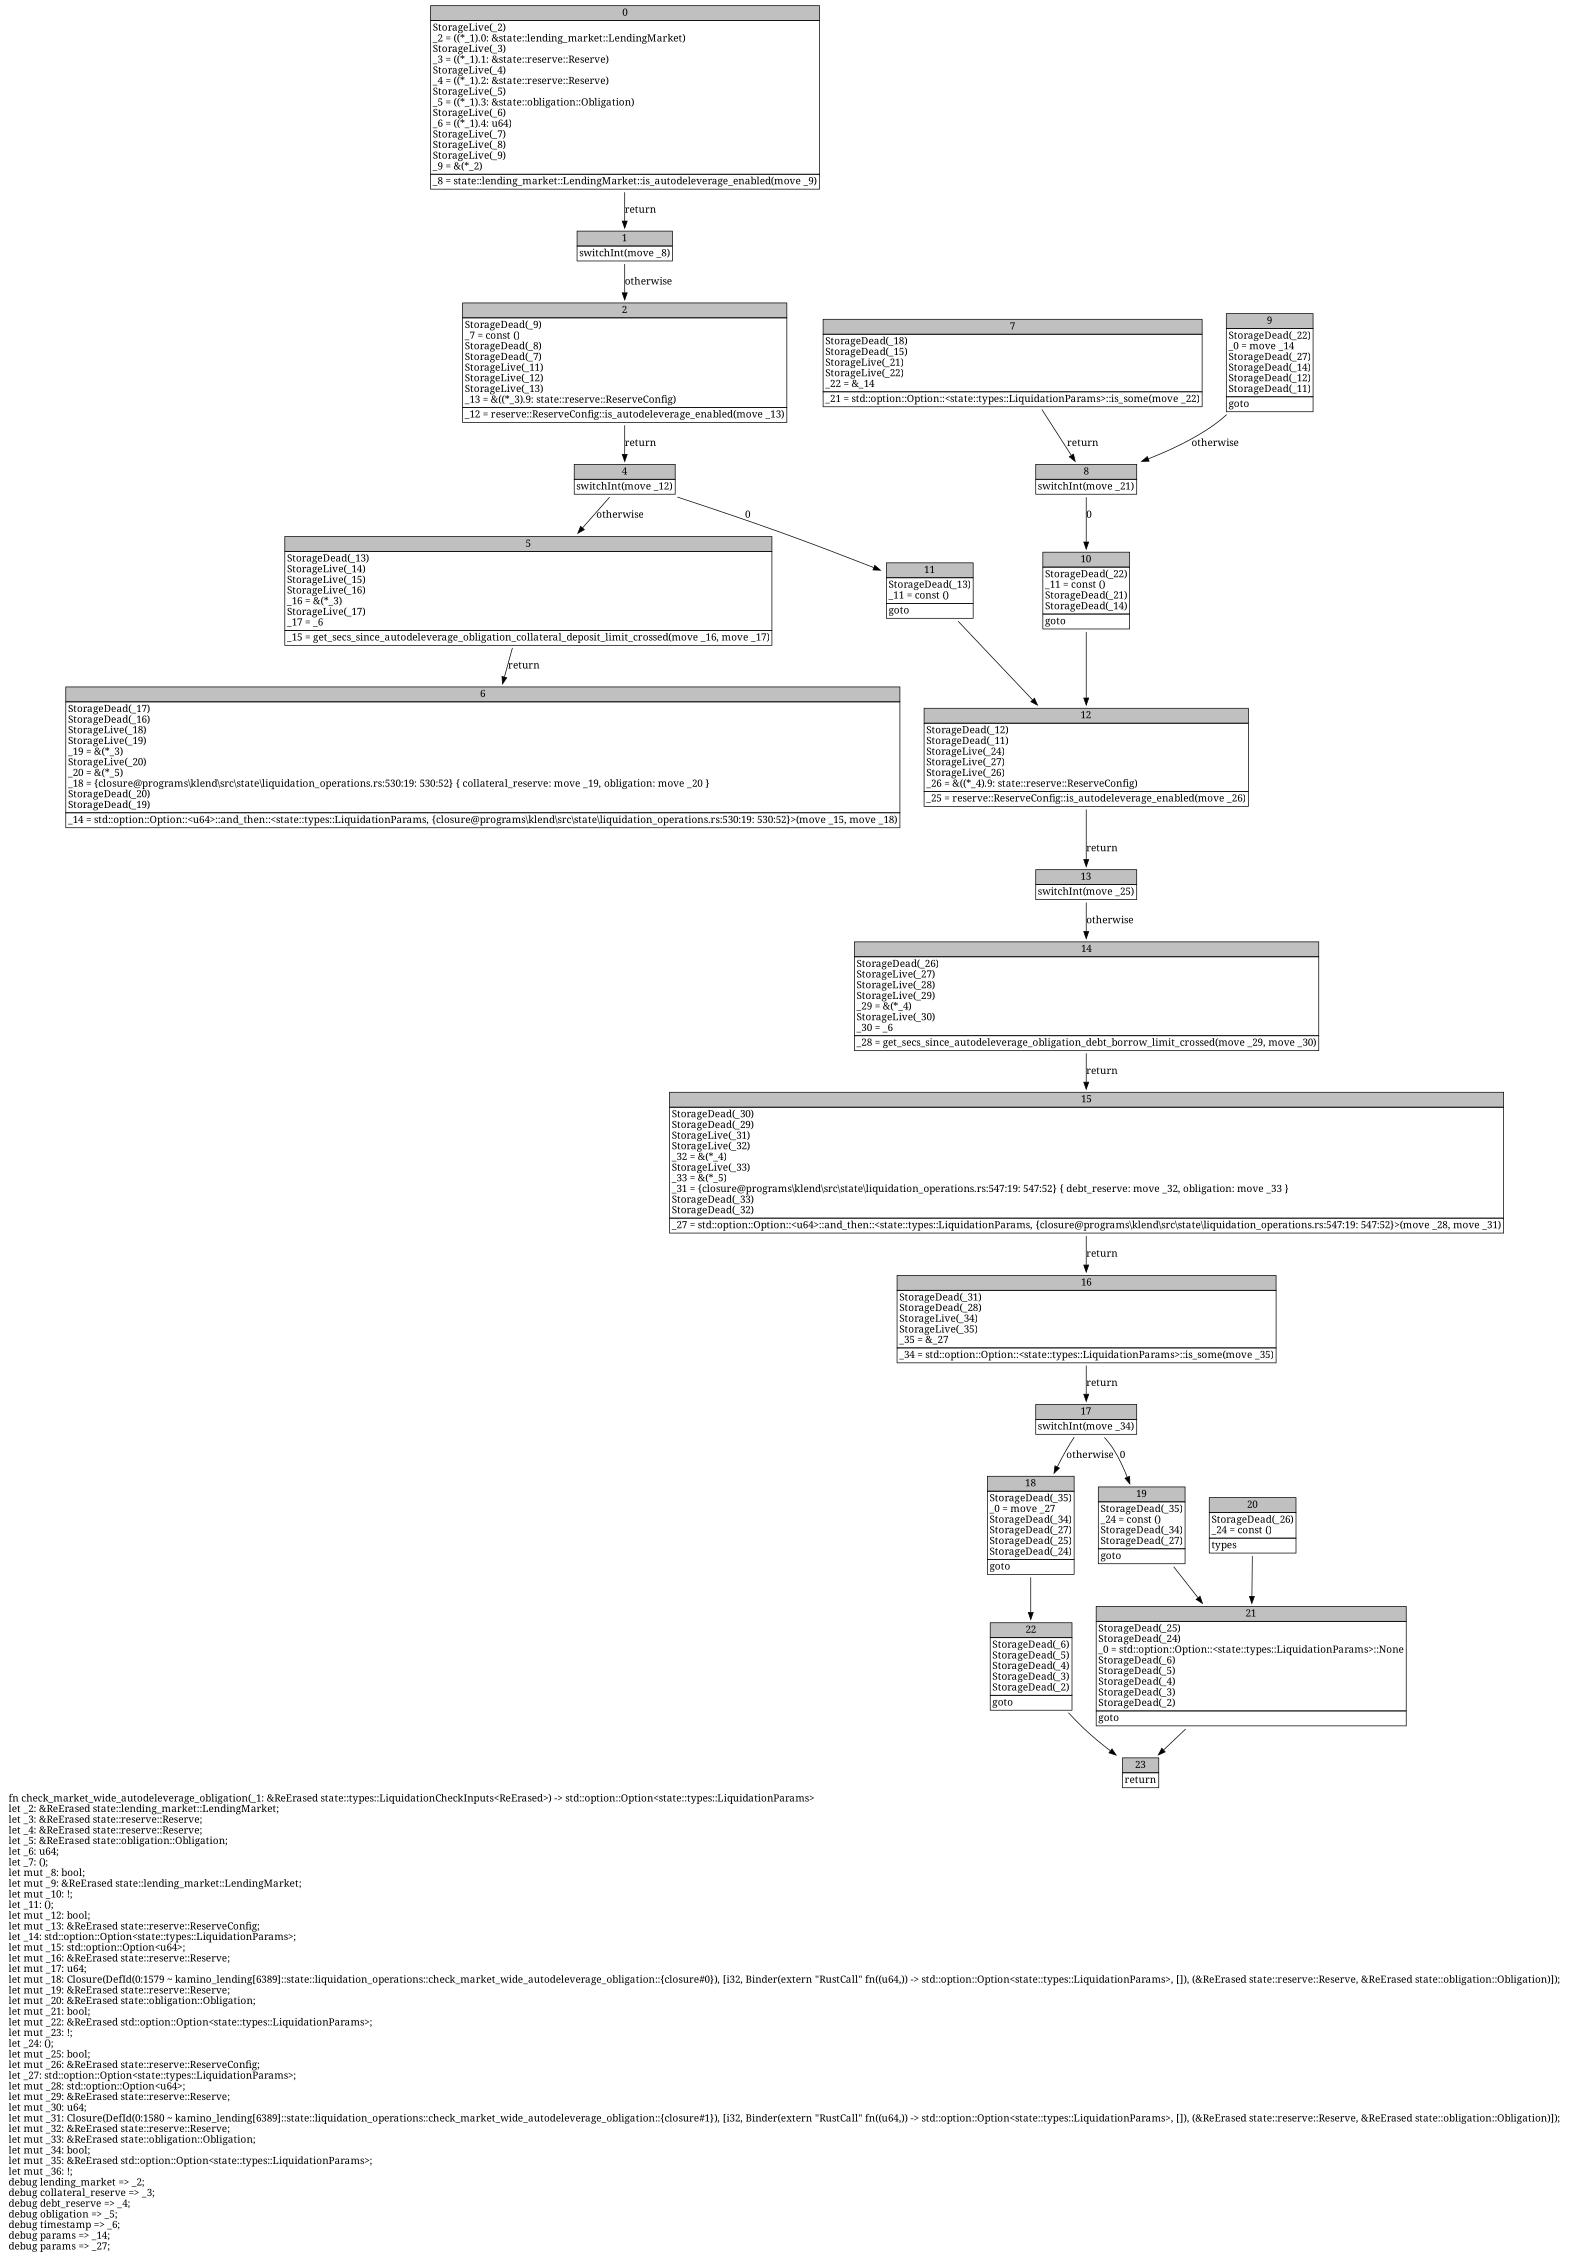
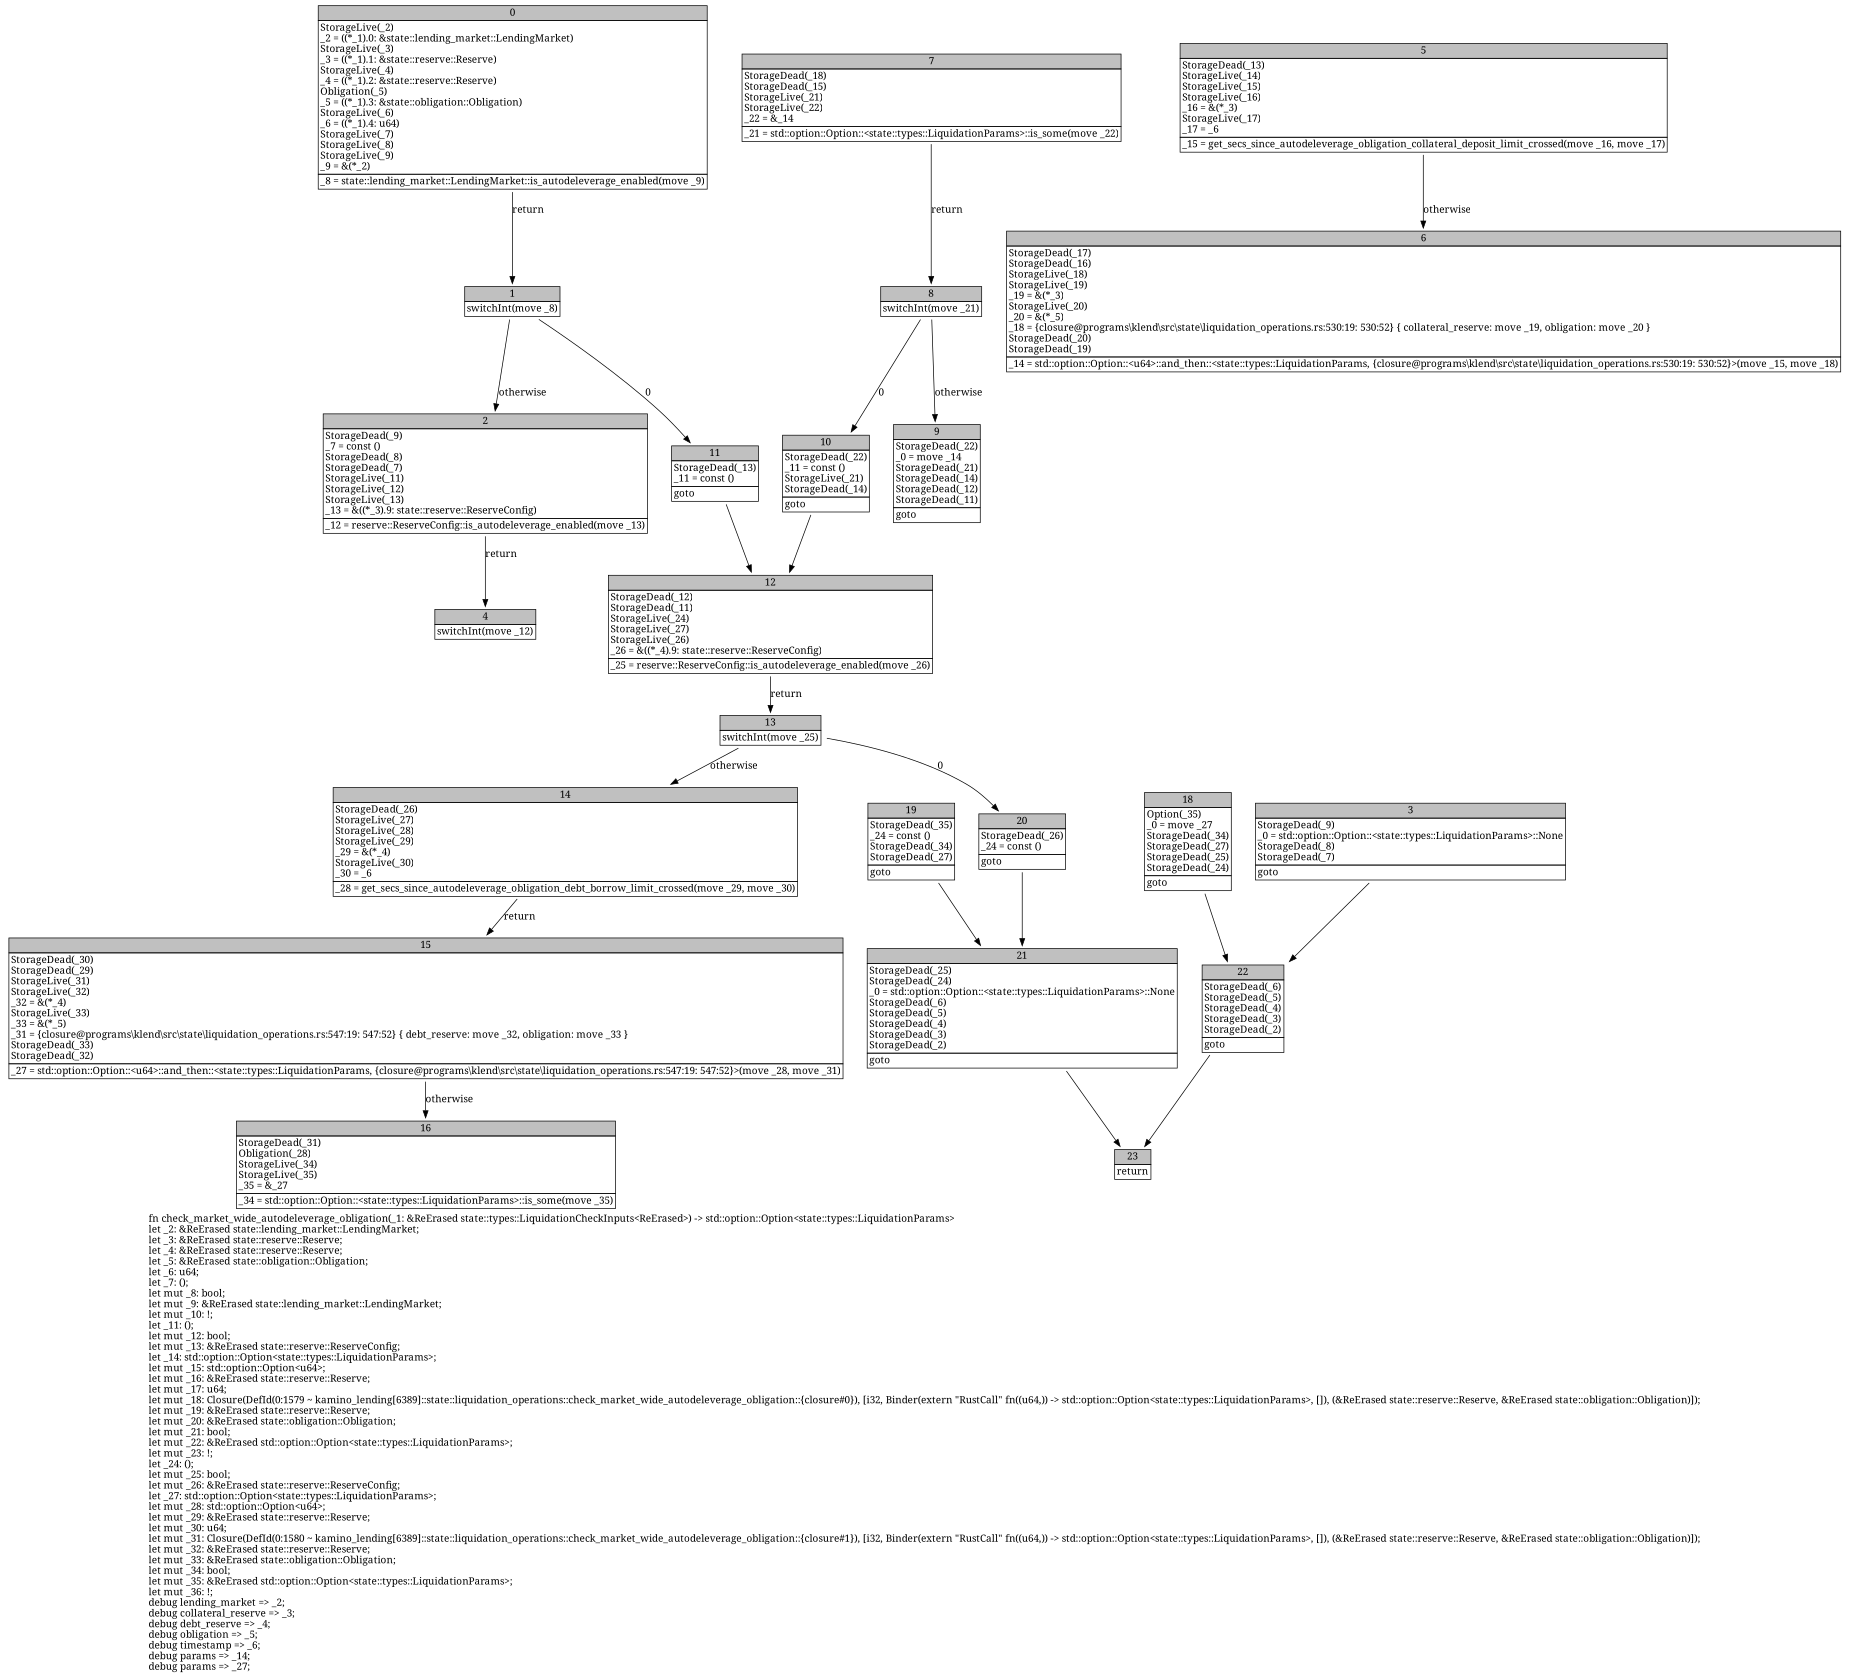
(469, 92) -> (354, 92)
(1270, 357) -> (937, 468)
(1189, 440) -> (933, 367)
(596, 512) -> none
(776, 531) -> (615, 374)
(1086, 596) -> (824, 479)
(524, 666) -> (1447, 210)
none -> (915, 761)
none -> (1410, 842)
(1102, 1254) -> (449, 1100)
(940, 1308) -> (275, 1154)
(1086, 1419) -> none
(1031, 1498) -> (1174, 815)
(1224, 1545) -> (992, 862)
